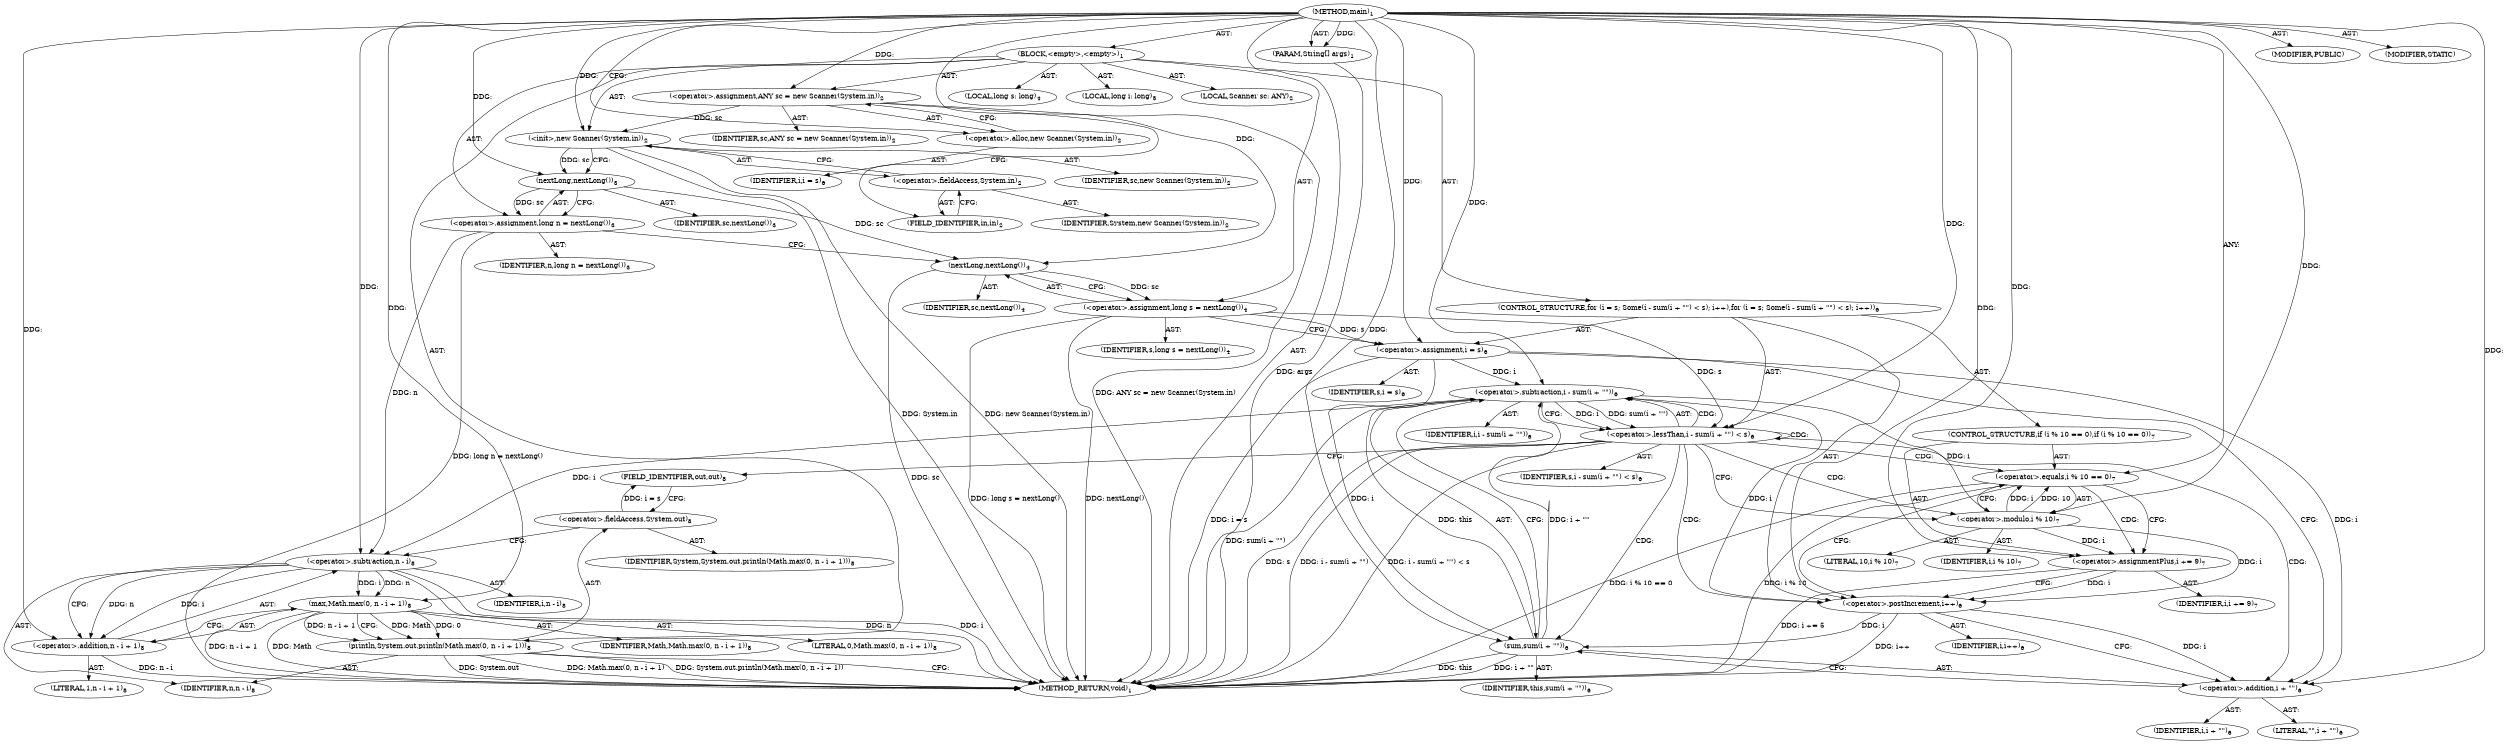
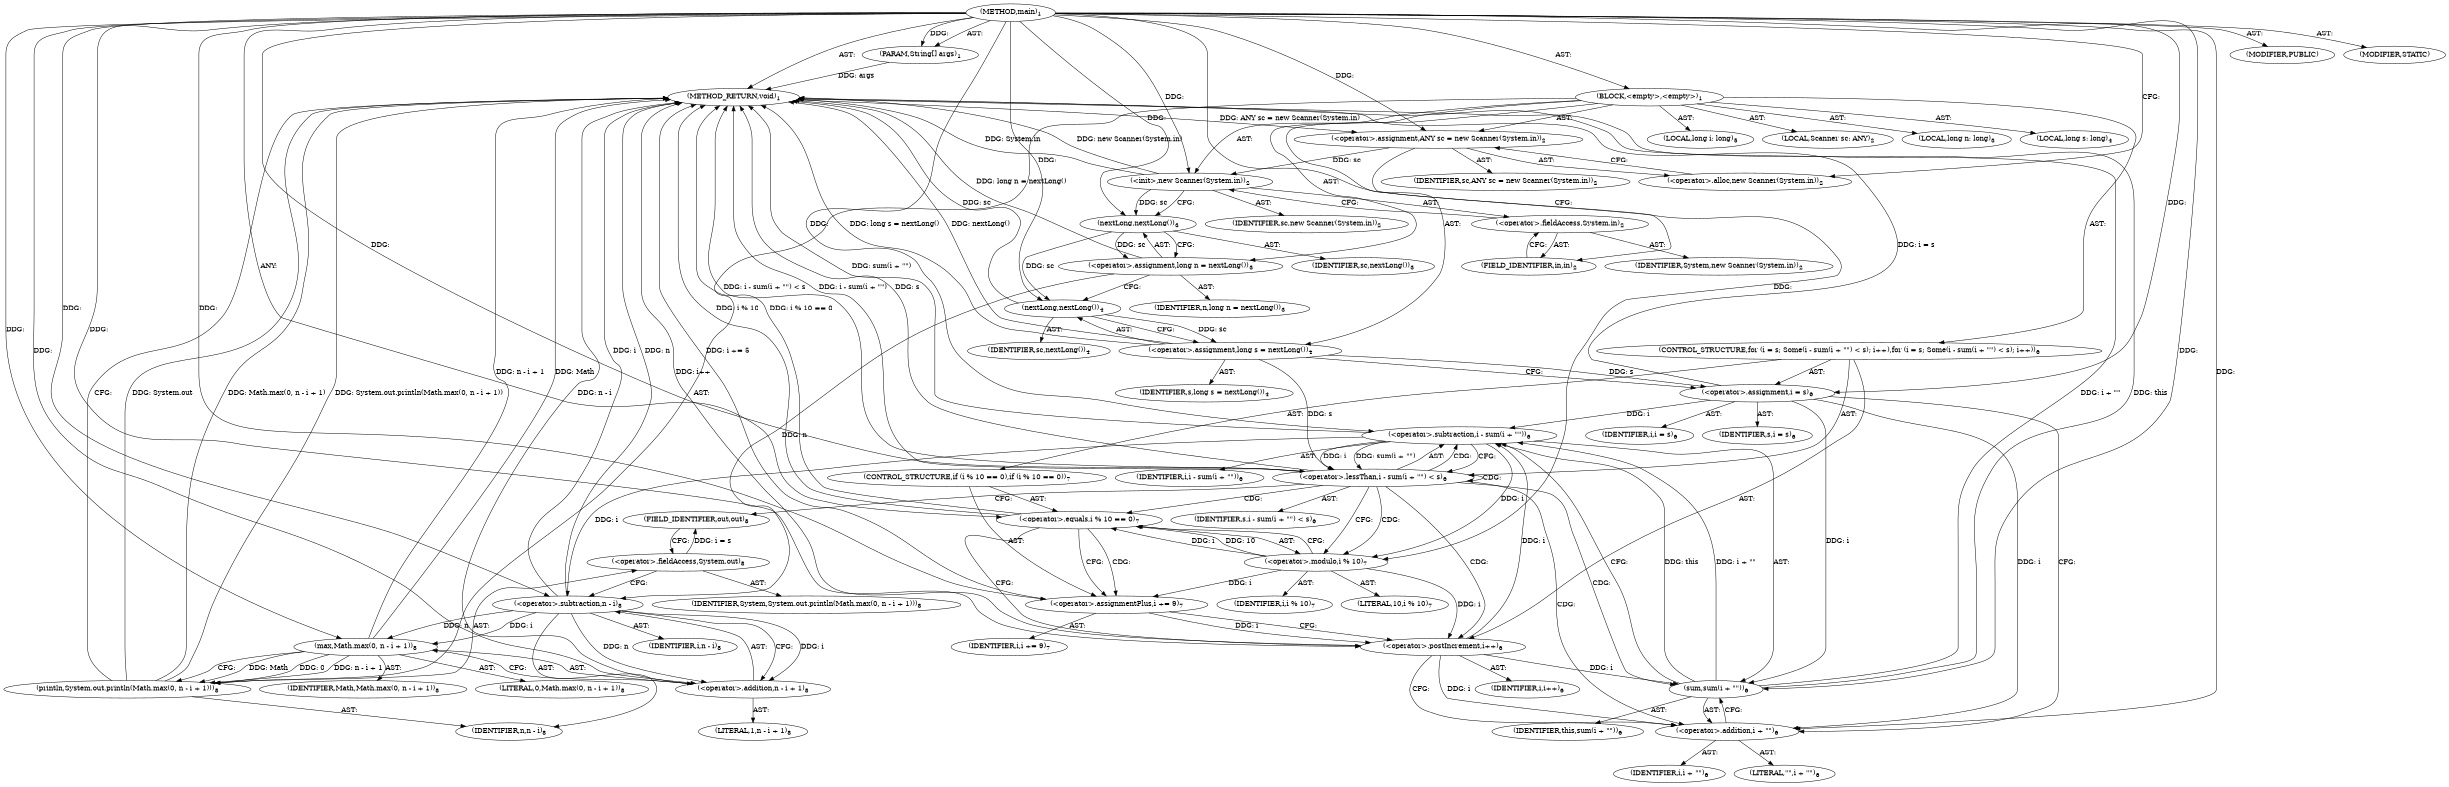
none -> (1957, 140)
(914, 161) -> (1700, 414)
(1296, 289) -> (1074, 113)
